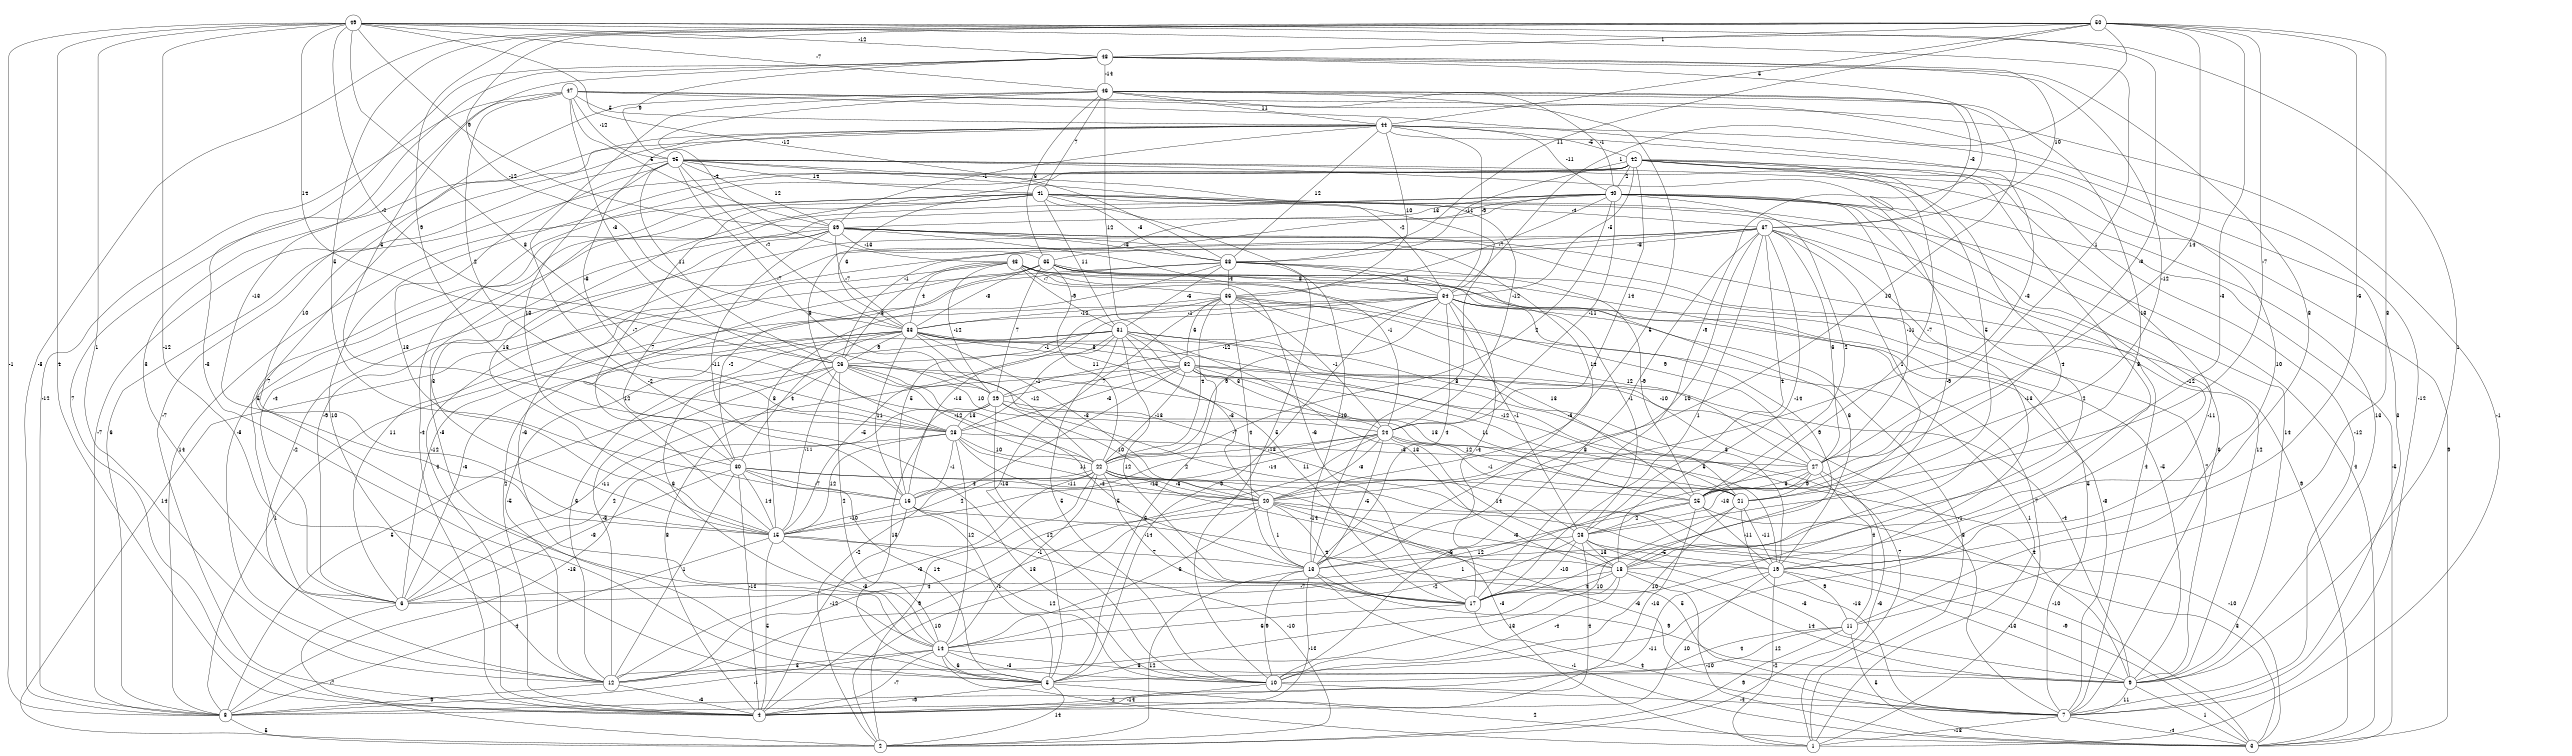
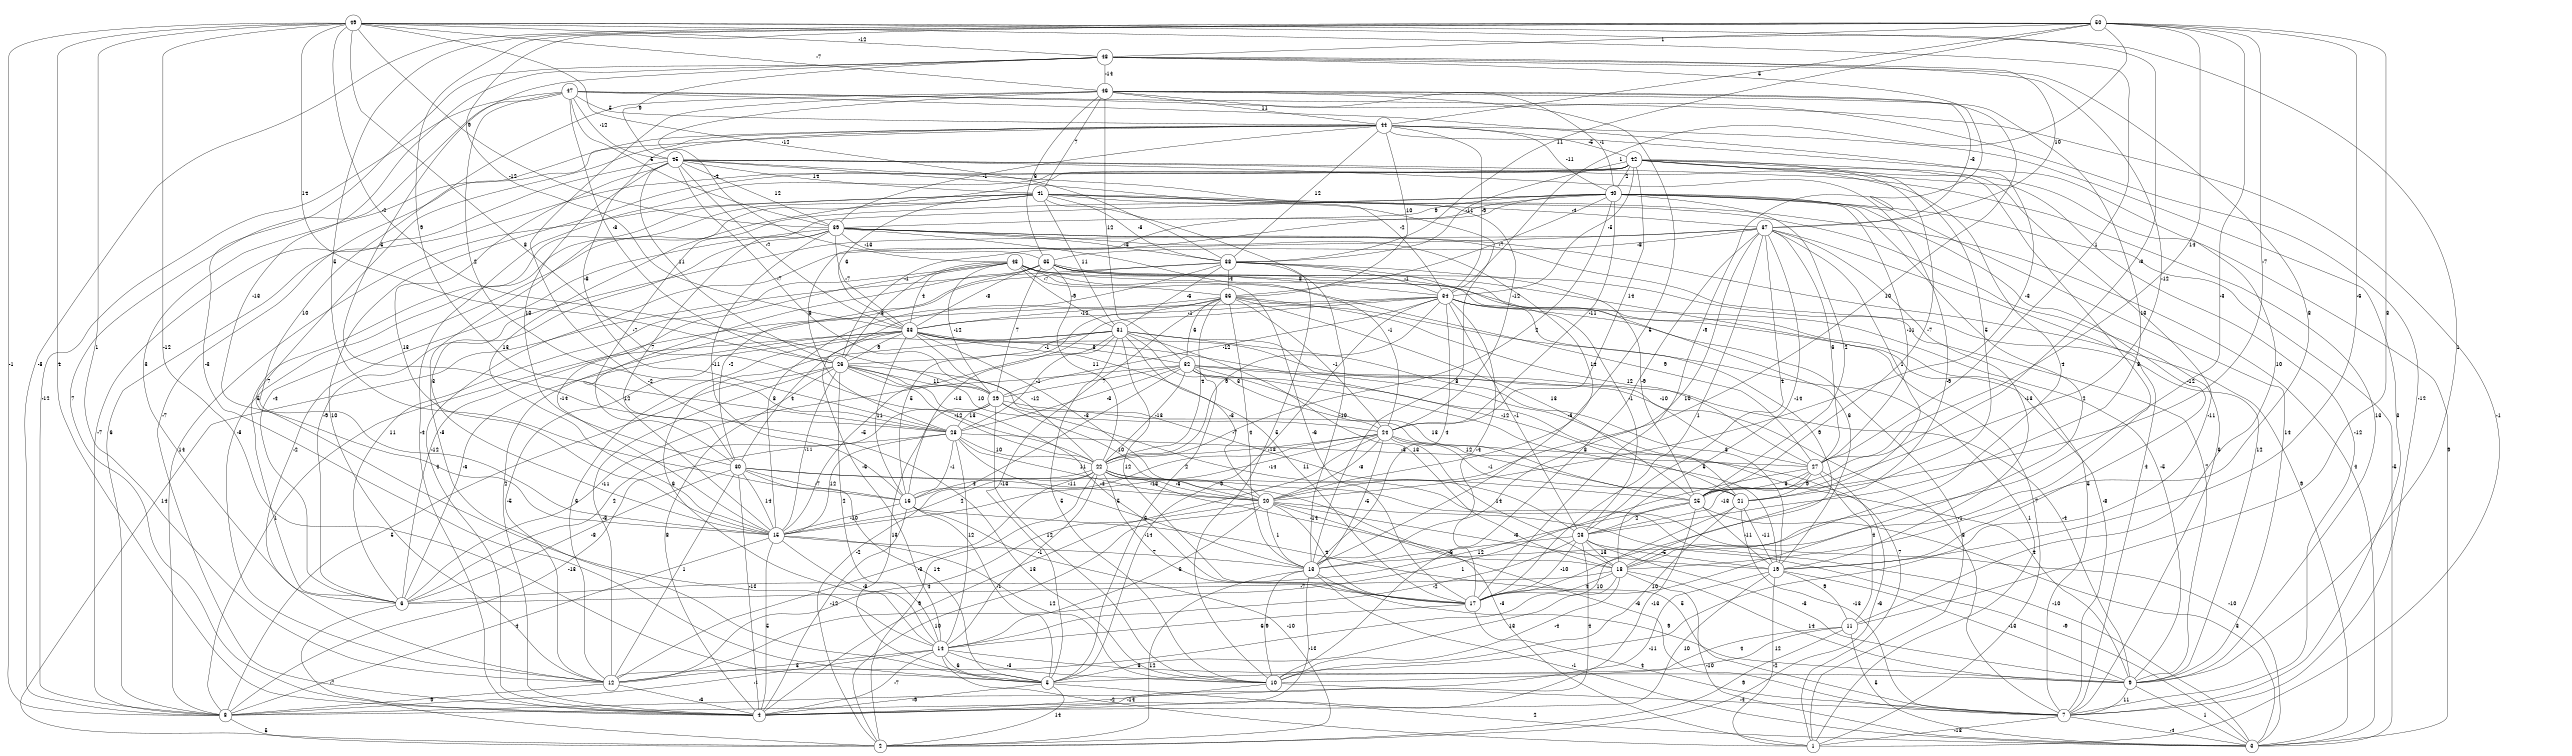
(1436, 211) -> (1436, 211)
(888, 267) -> (884, 329)
none -> (667, 334)
(1274, 410) -> (919, 381)
